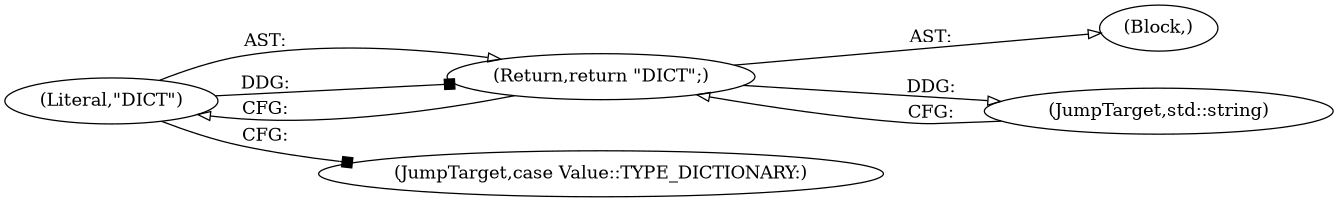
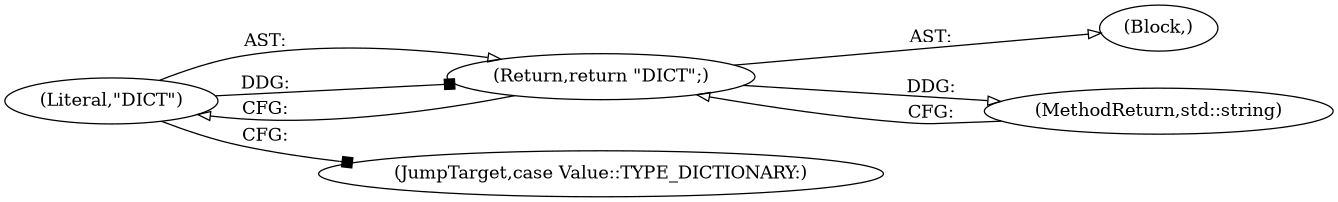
(1159, 111) -> (1159, 111)
